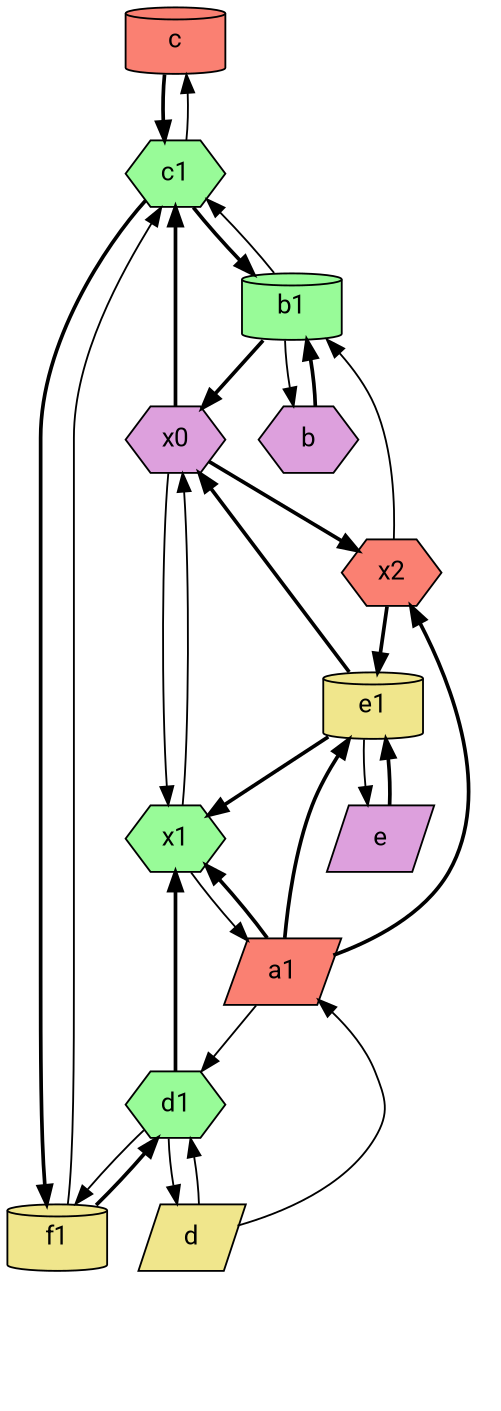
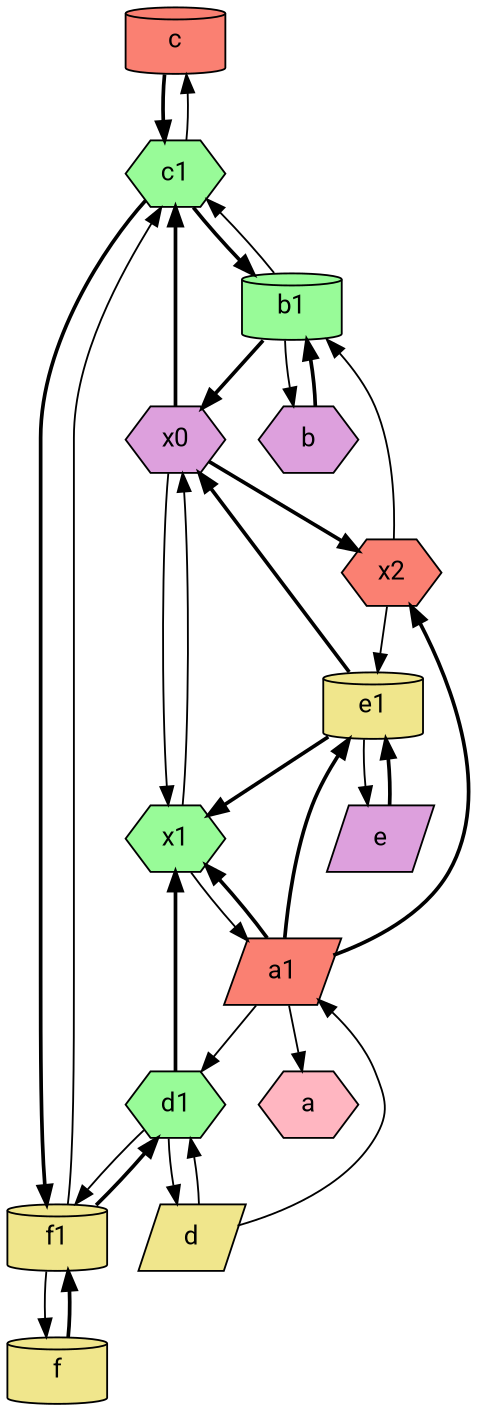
(384, 630) -> (384, 630)
none -> (308, 1105)
none -> (57, 1371)
